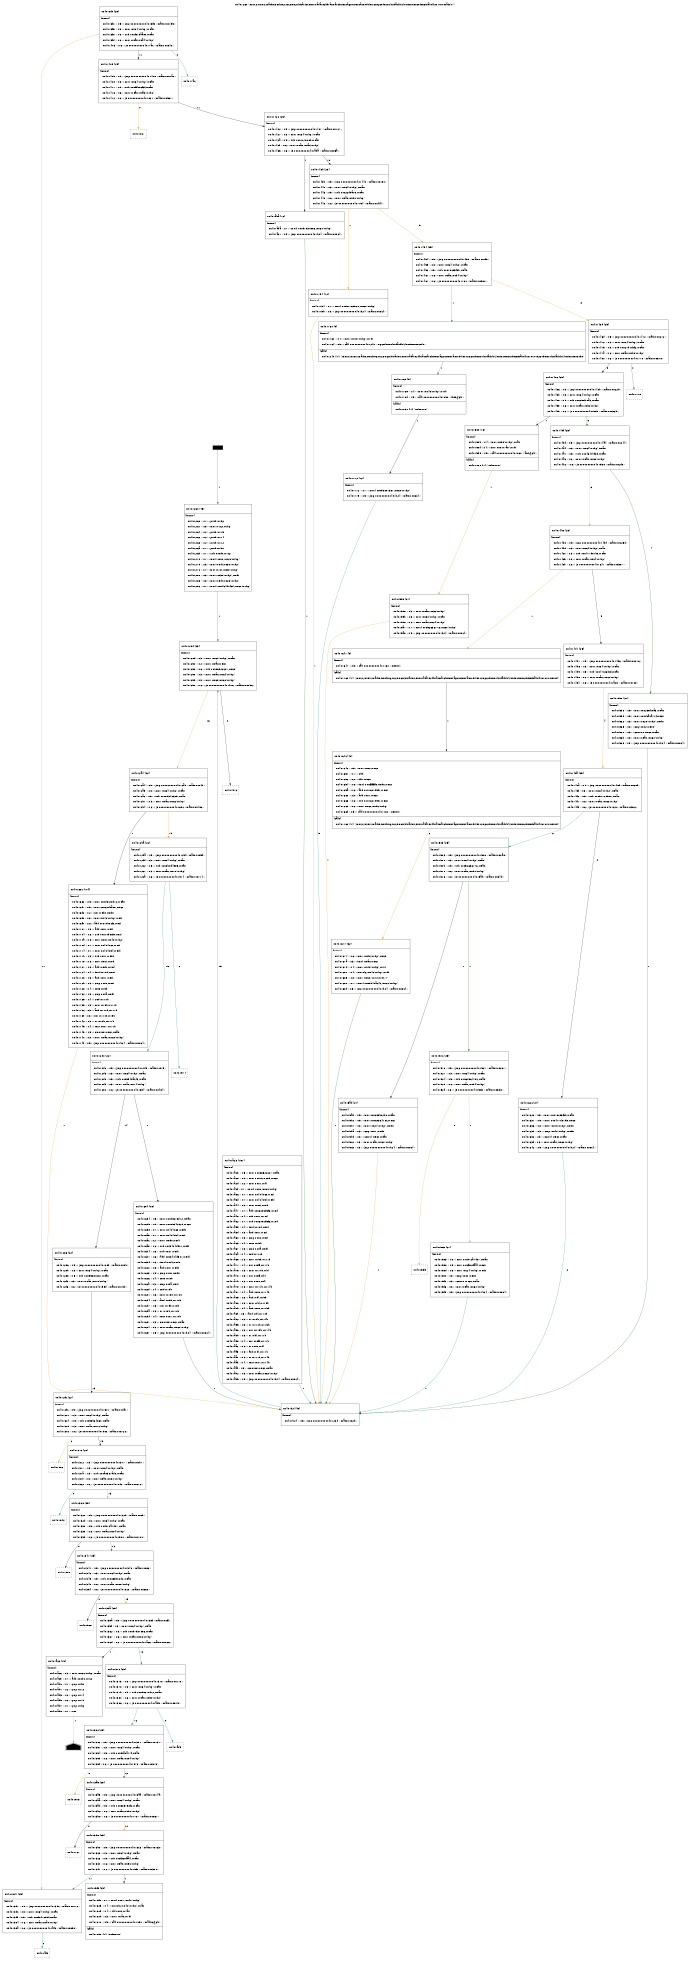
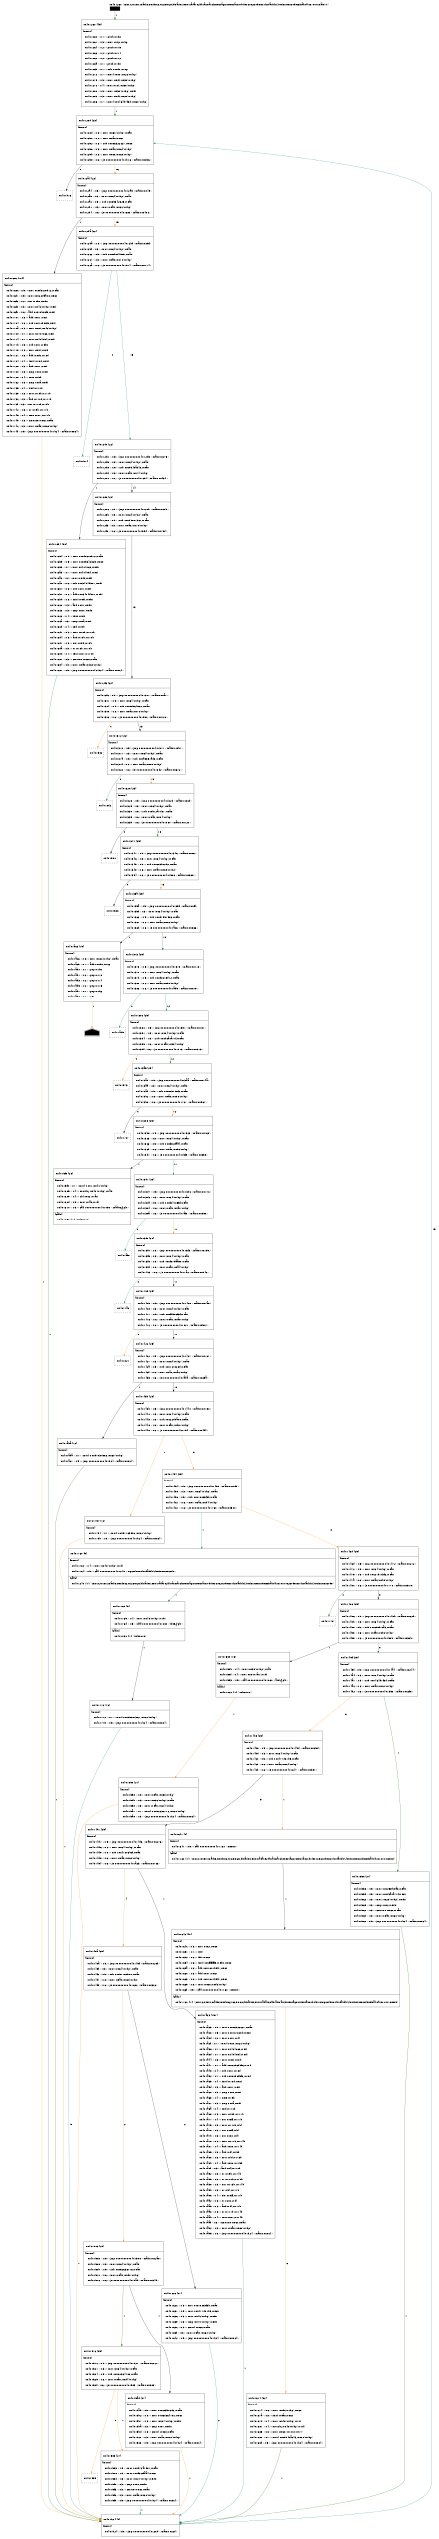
(549, 833) -> (123, 2115)
(41, 944) -> (174, 1225)
none -> (165, 1950)
